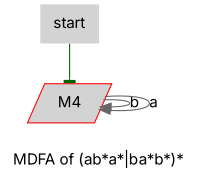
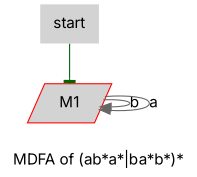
(70, 103) -> (70, 103)
